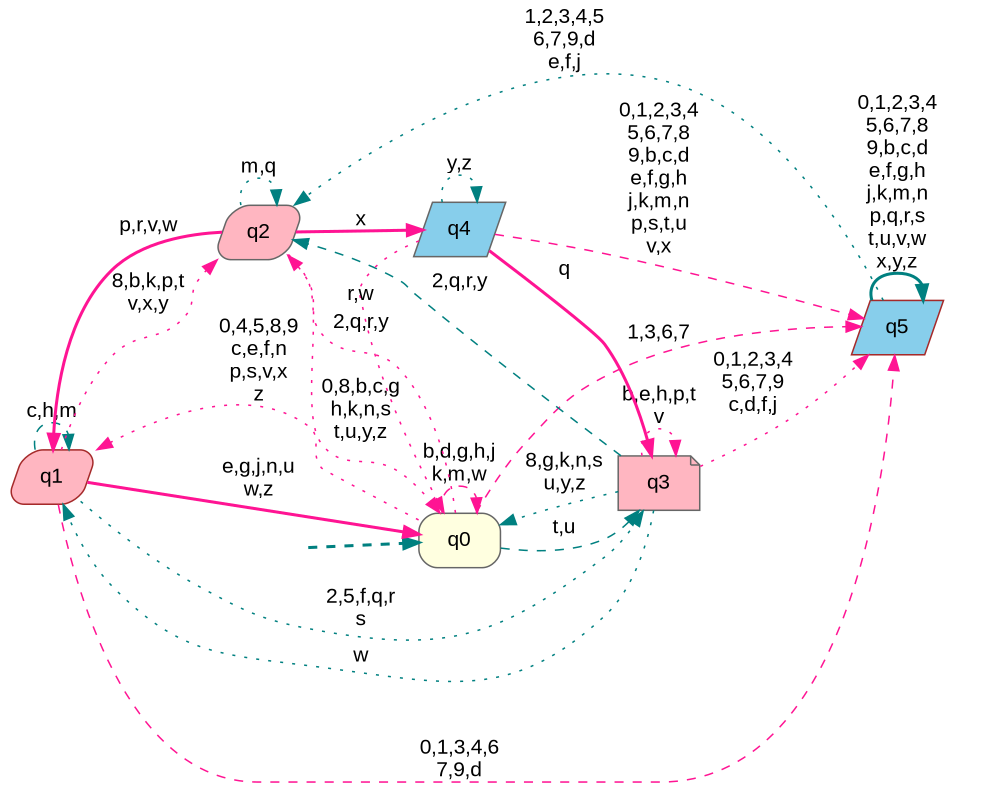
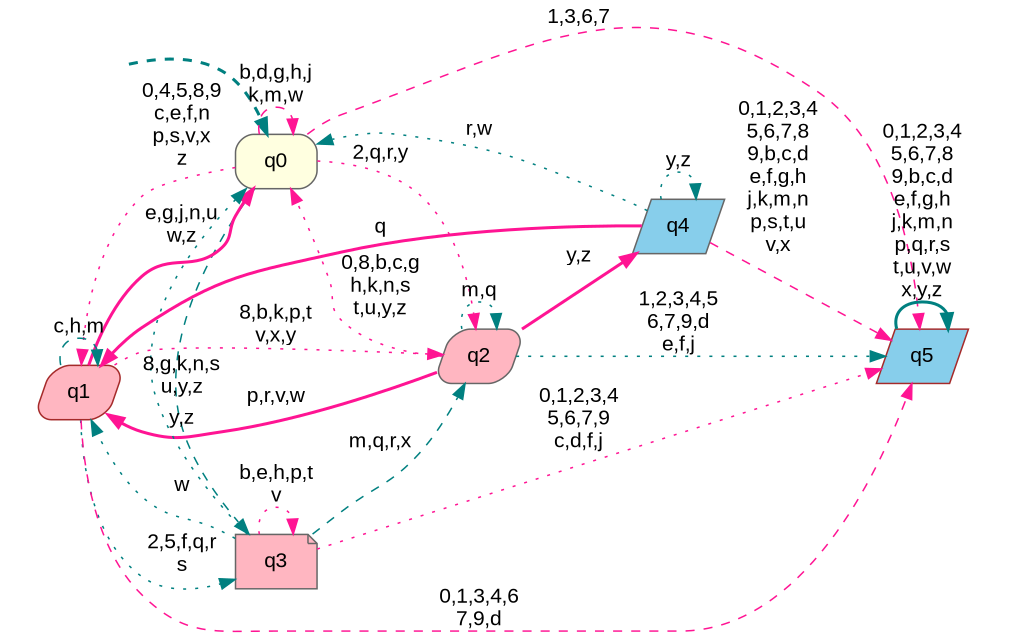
(631, 76) -> (693, 356)
(361, 220) -> (579, 256)
(460, 282) -> (380, 442)
(589, 330) -> (365, 248)
(379, 367) -> (494, 152)
(565, 528) -> (182, 418)
